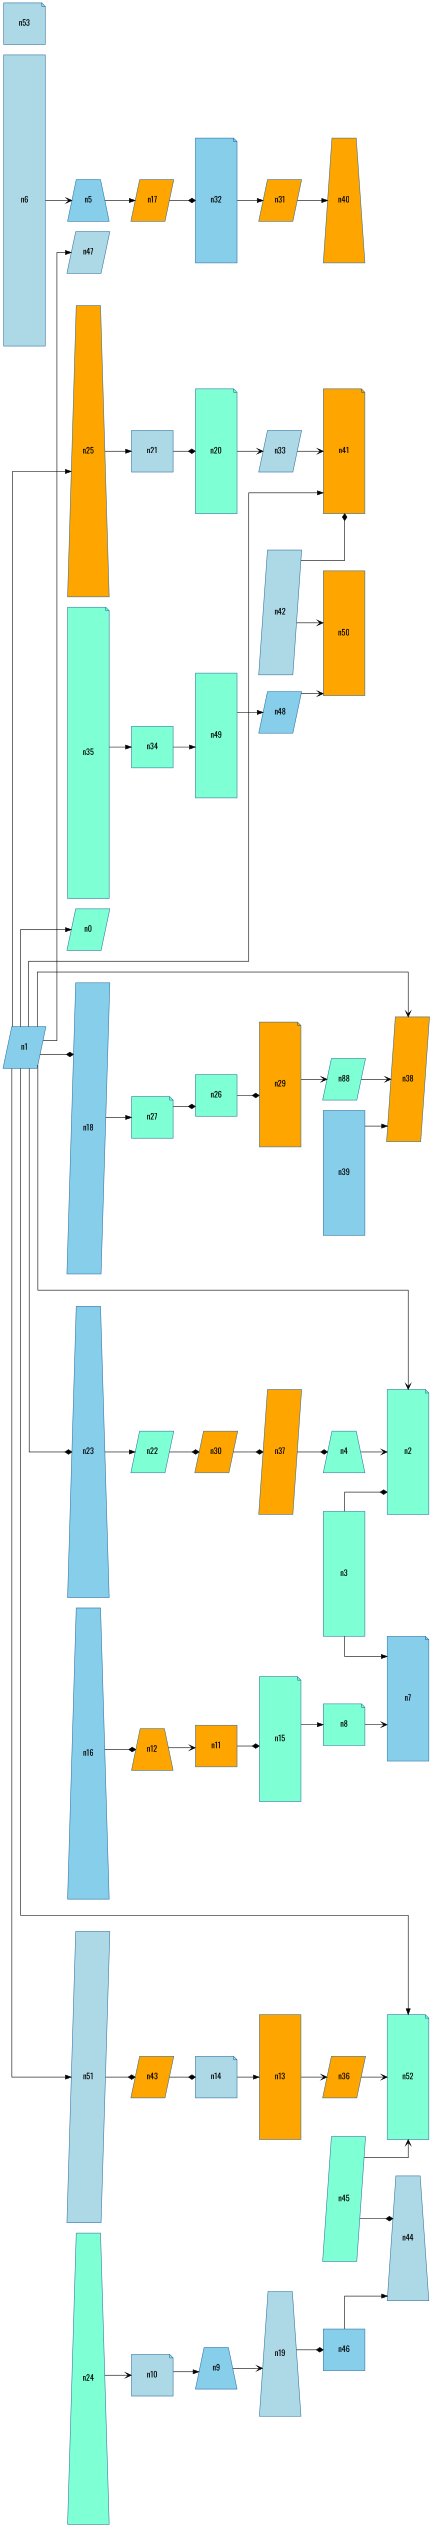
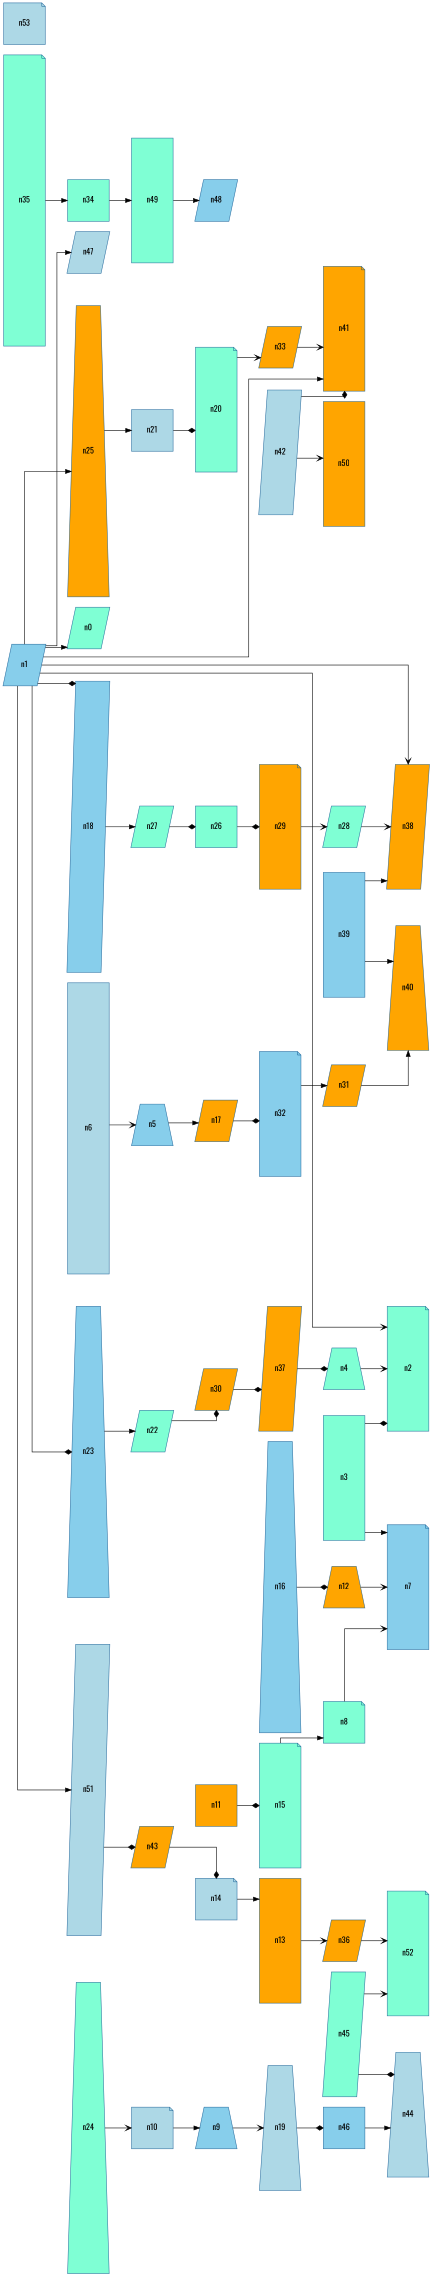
(280, 451) -> (280, 347)
(309, 694) -> none
none -> (376, 961)
(344, 1079) -> (344, 827)
(152, 1117) -> (152, 827)
(21, 1732) -> none
(179, 1748) -> (371, 1587)
